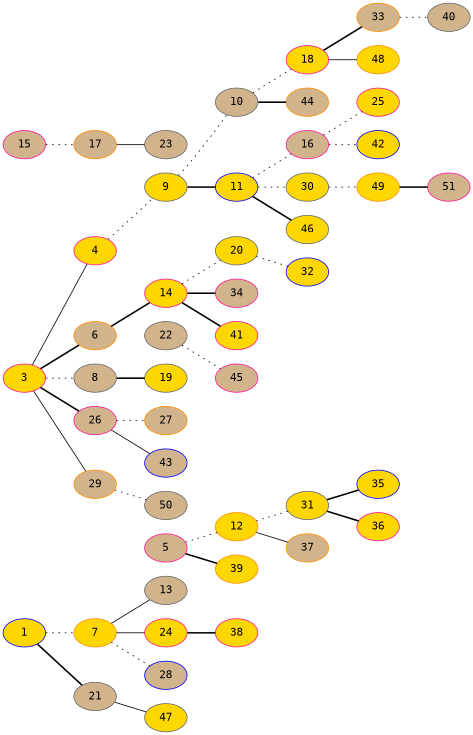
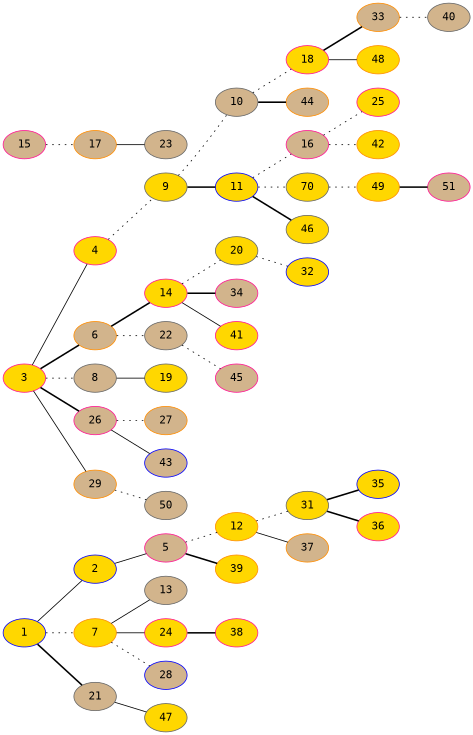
(378, 145) -> (378, 145)
(307, 187) -> (307, 187)
(201, 314) -> (201, 314)
none -> (131, 336)
(131, 378) -> (131, 378)
none -> (95, 569)
